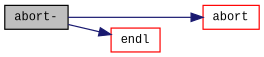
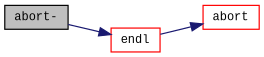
(130, 17) -> (176, 31)
